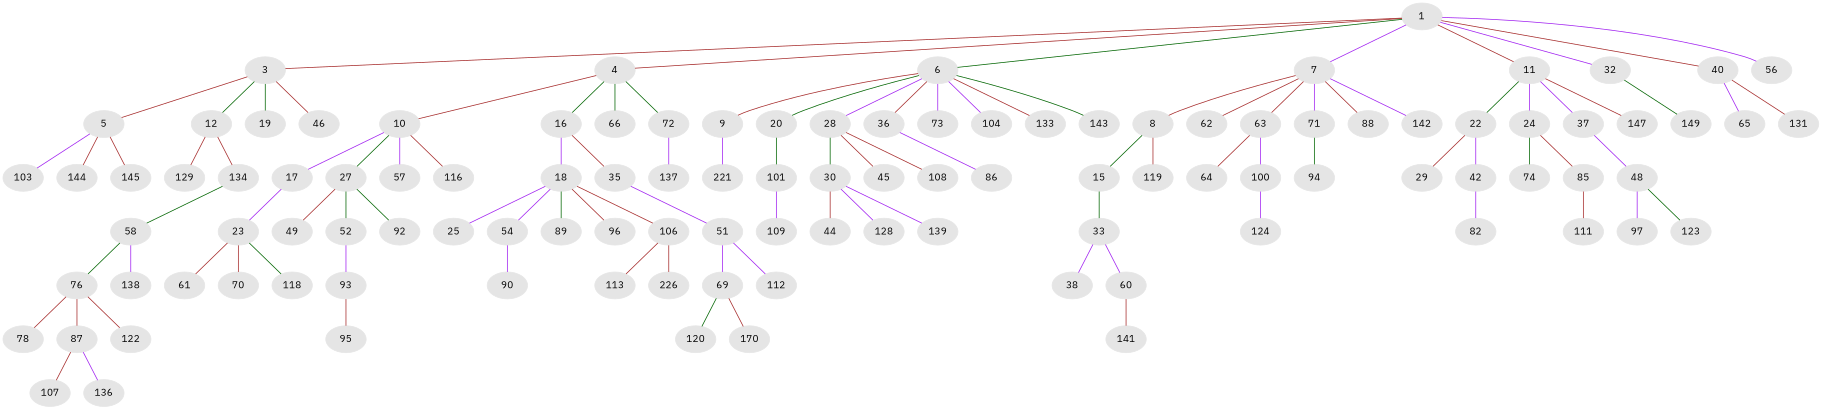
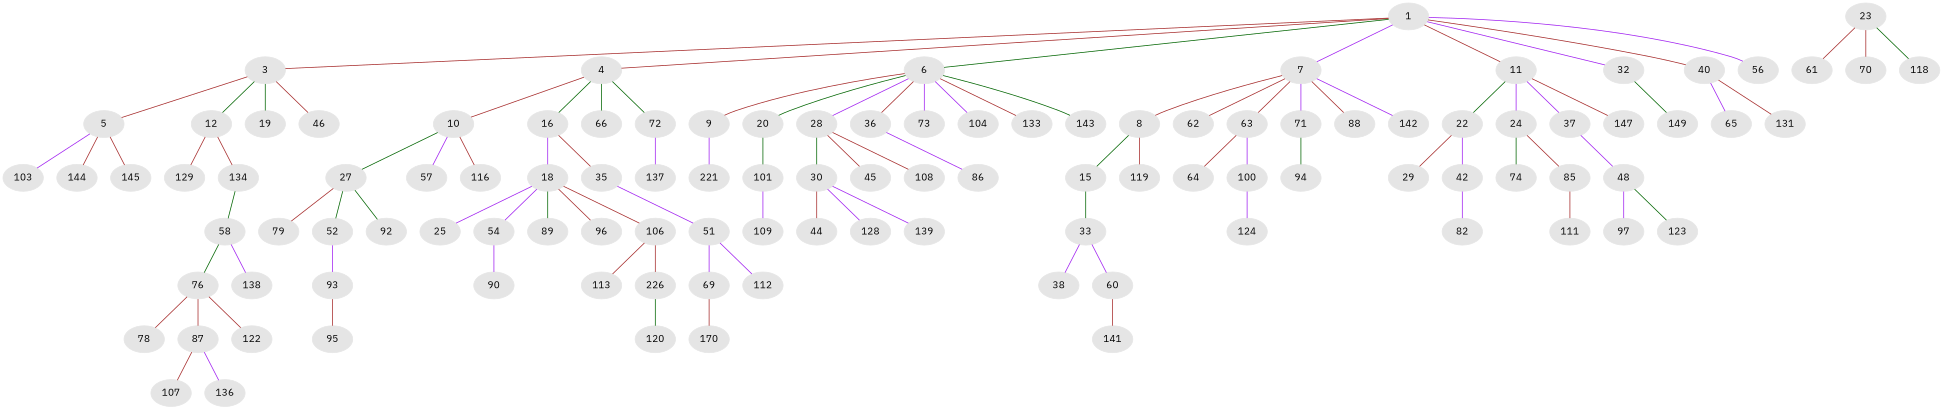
(292, 178) -> none
(292, 232) -> (279, 232)
(709, 312) -> (655, 312)
